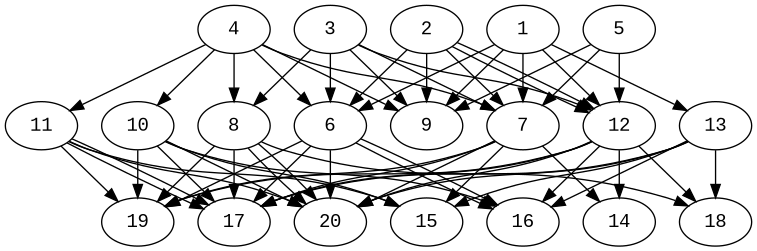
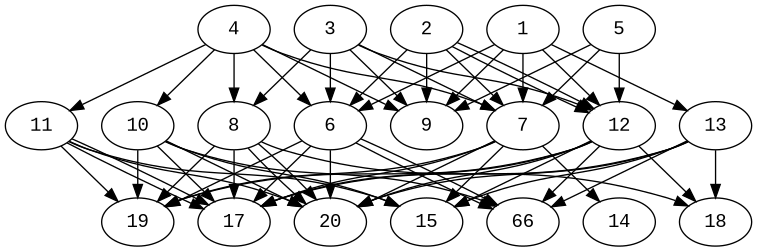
(619, 167) -> (529, 171)
(523, 222) -> (523, 222)
